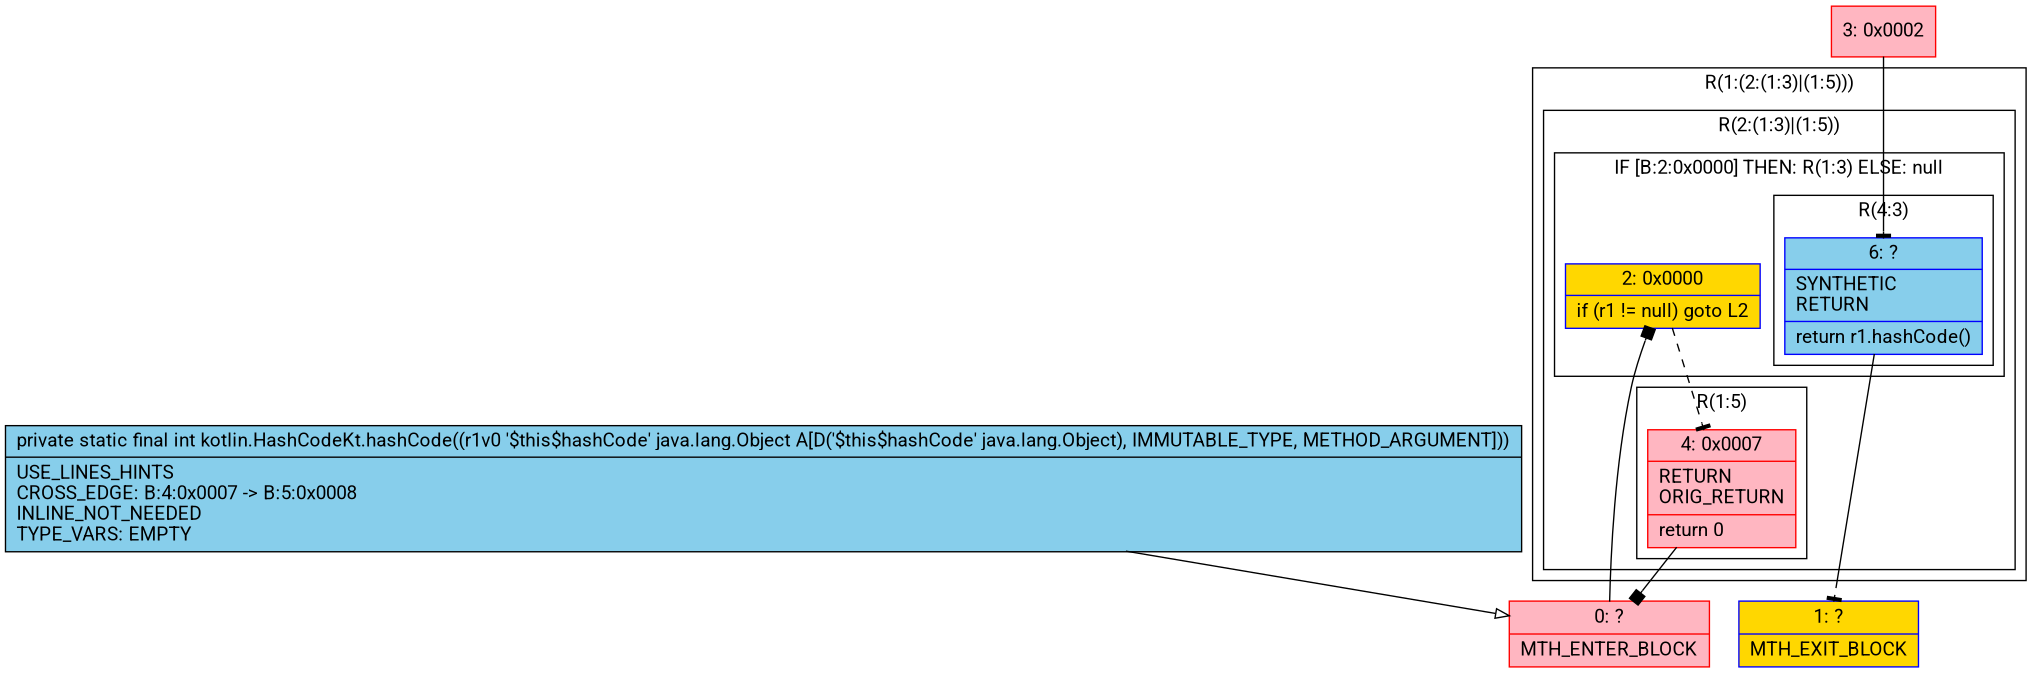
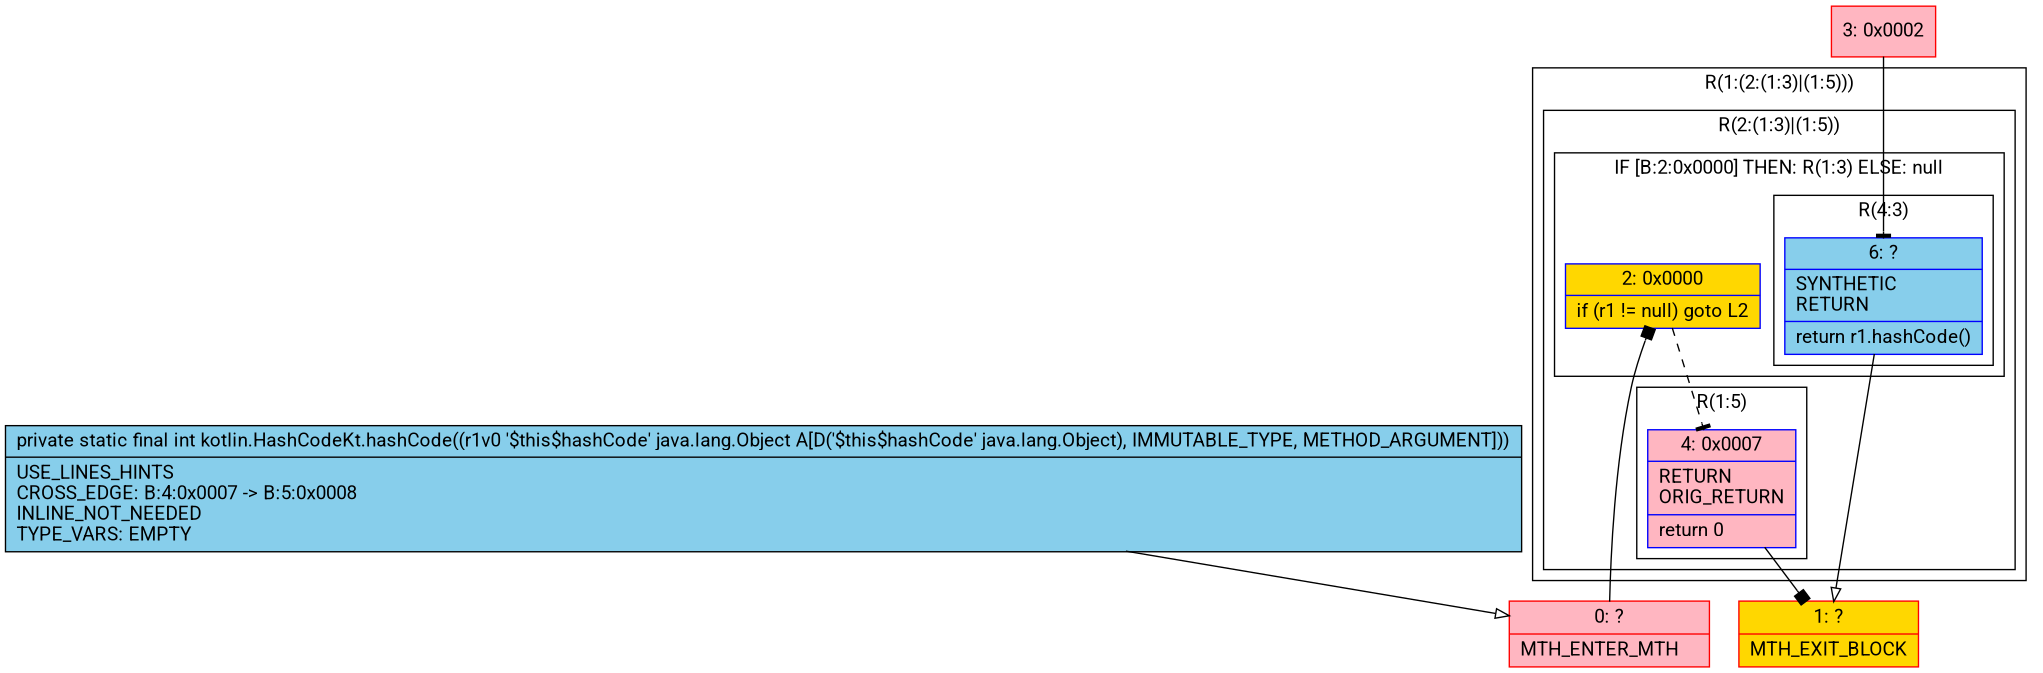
(1855, 471) -> (1855, 471)
(1722, 489) -> (1722, 489)
(1660, 569) -> (1781, 569)
(1829, 634) -> (1829, 634)
(1609, 650) -> (1600, 650)
